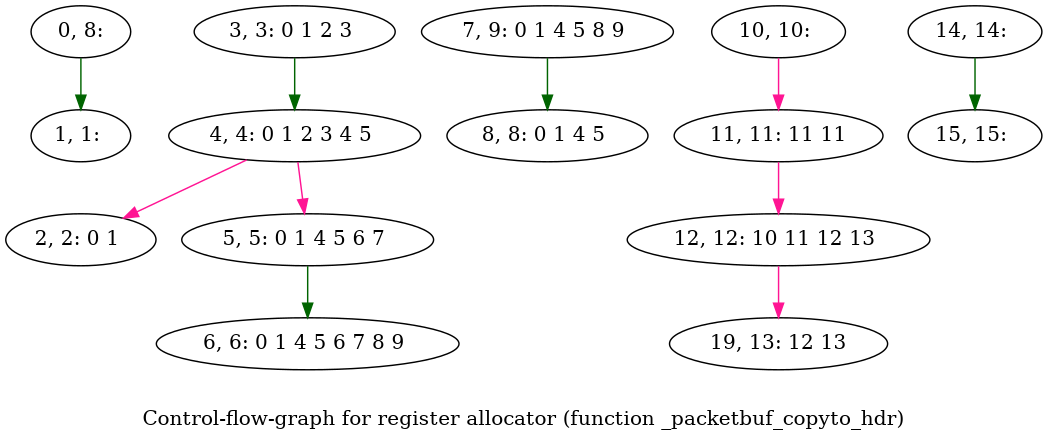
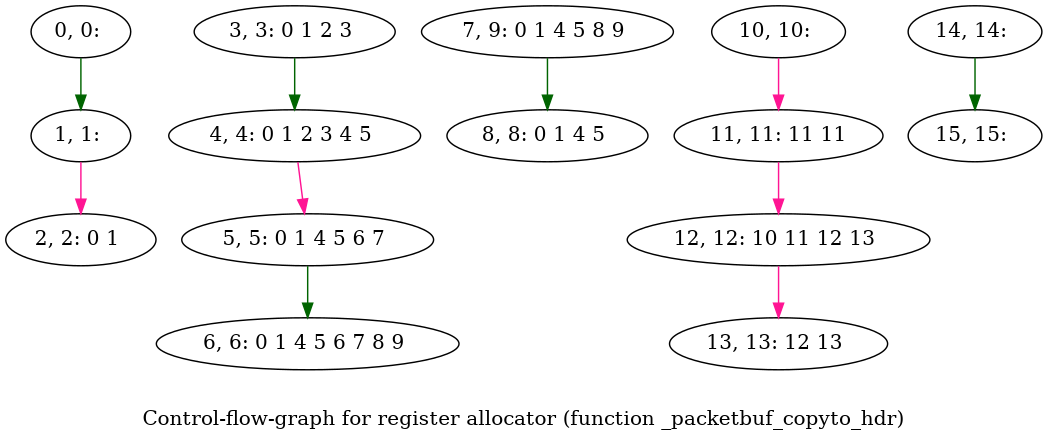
(81, 32) -> (81, 32)
(192, 186) -> (81, 181)
(779, 344) -> (779, 344)
